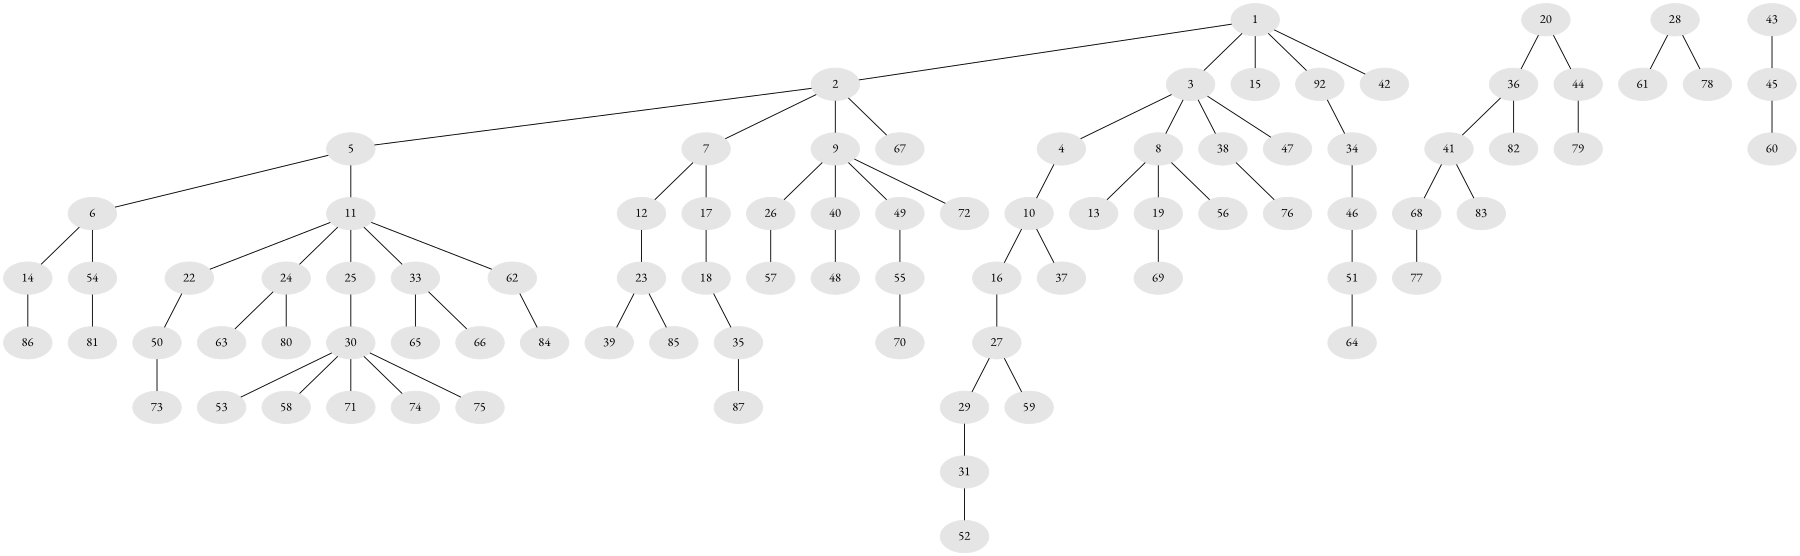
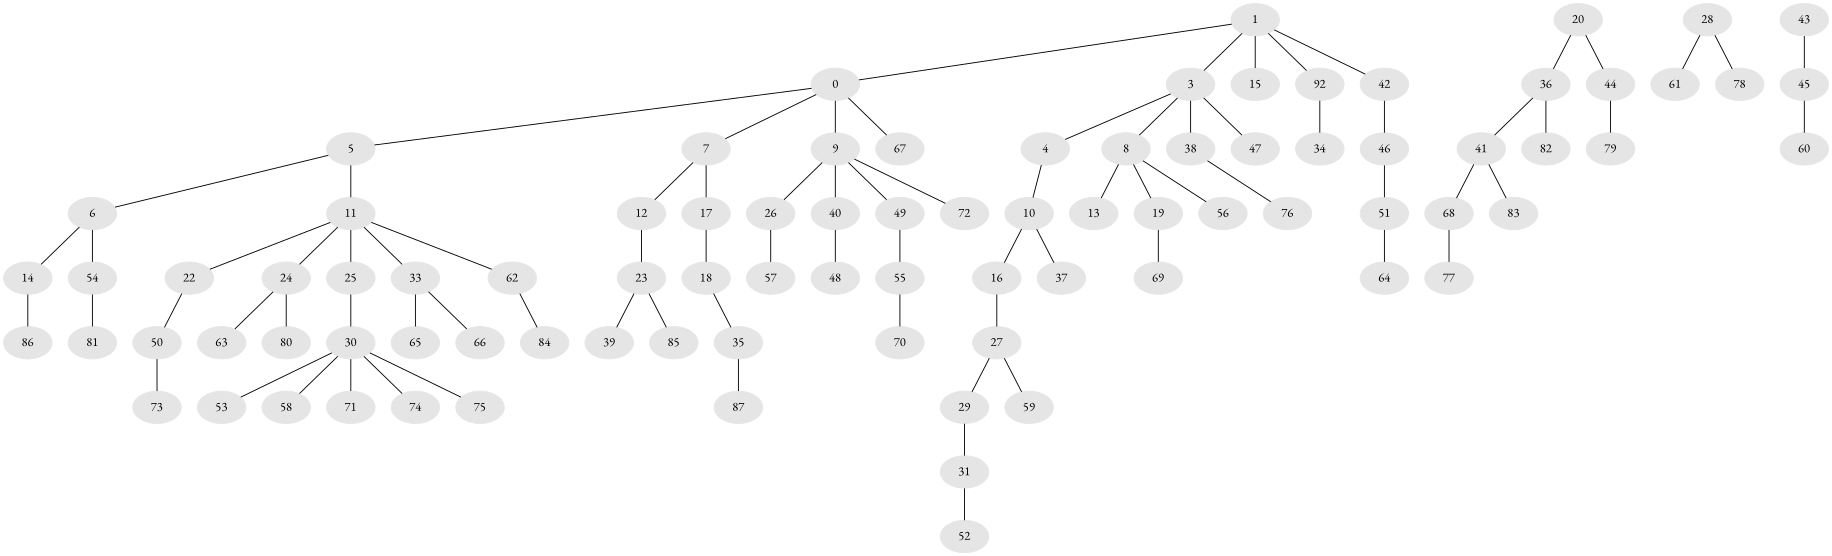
(835, 84) -> (835, 84)
(1352, 181) -> (1384, 117)
